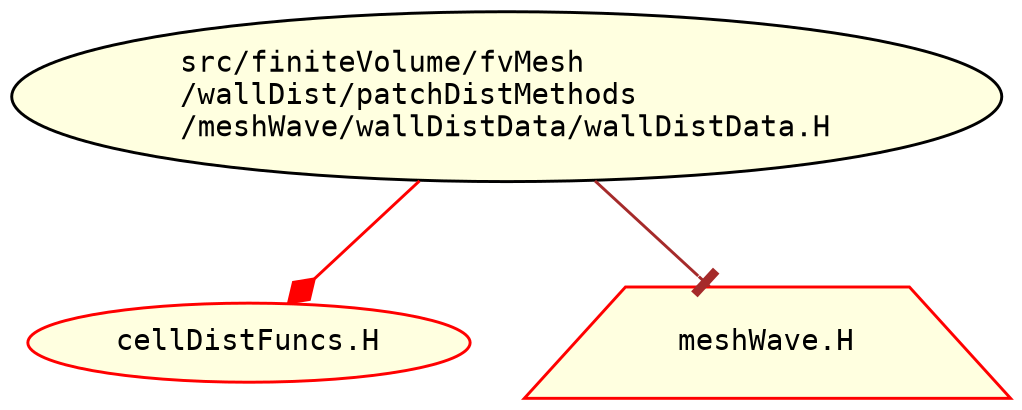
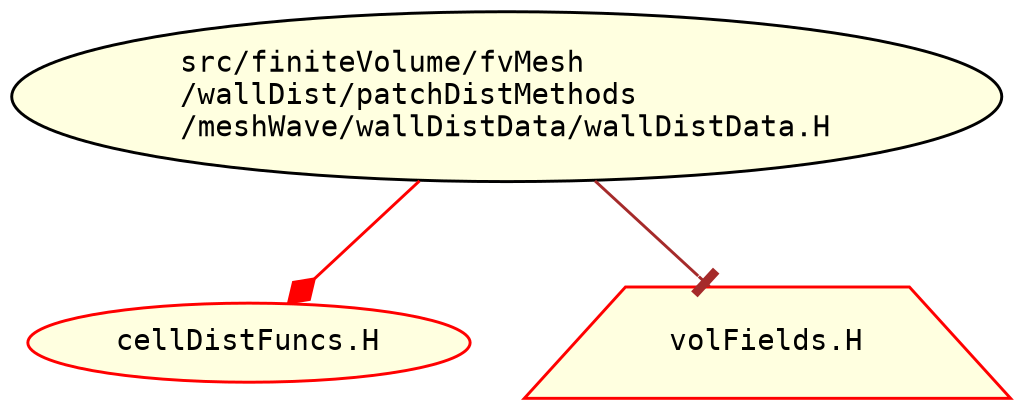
(767, 343) -> (767, 343)
